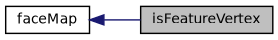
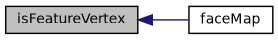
(122, 20) -> (171, 20)
